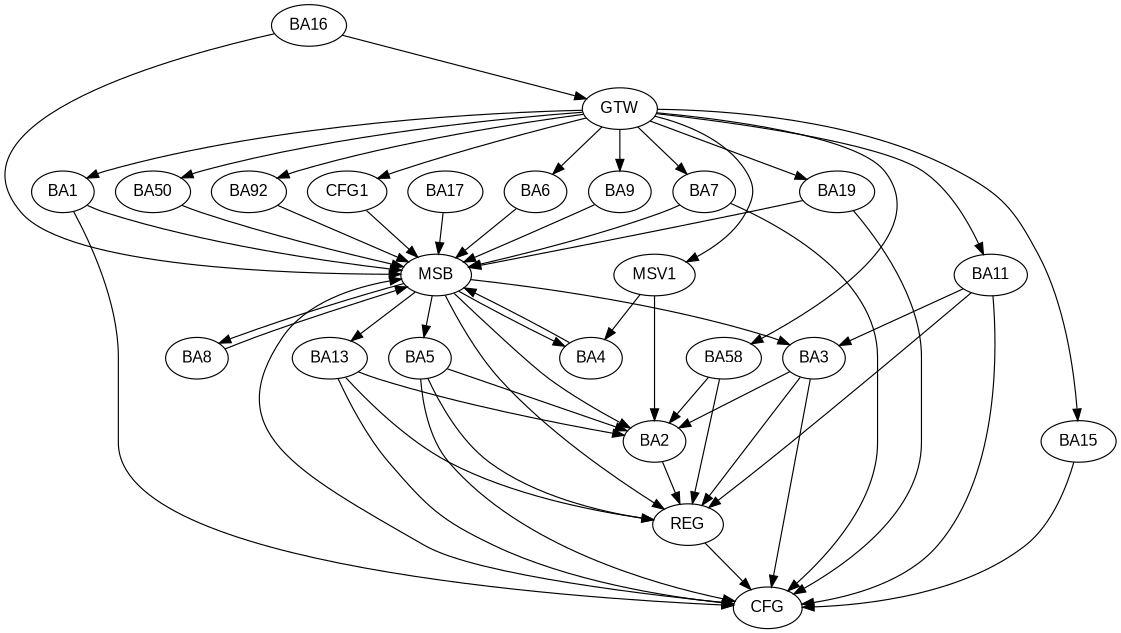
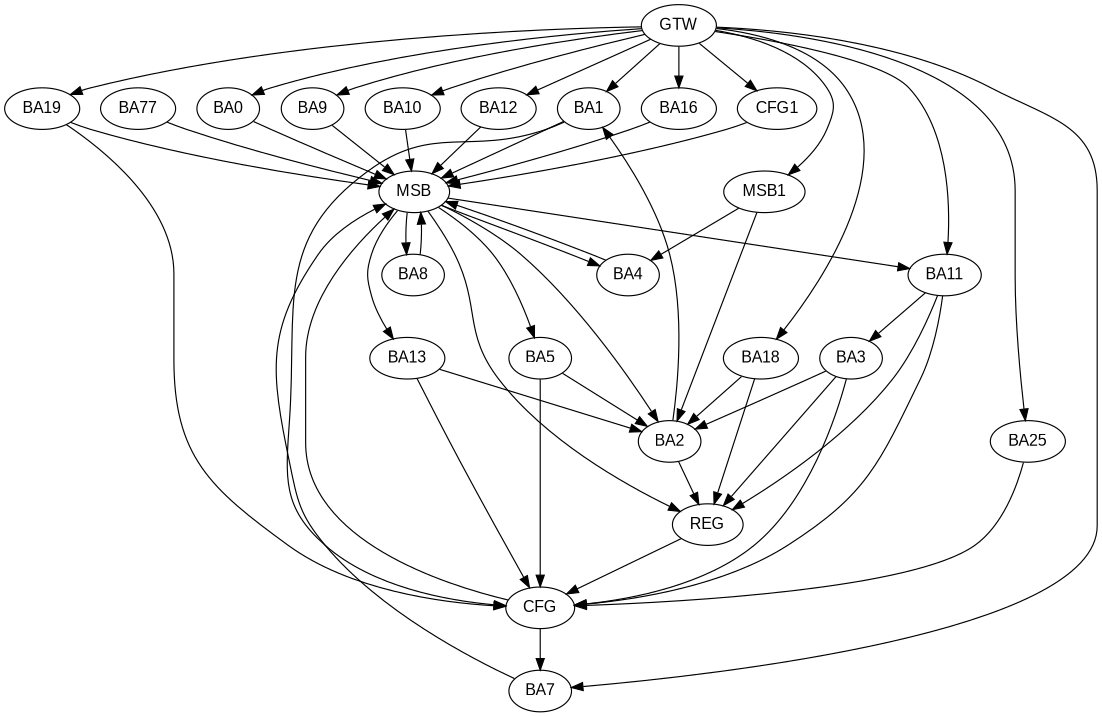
(459, 65) -> (679, 61)
(153, 192) -> (403, 109)
(249, 192) -> (499, 109)
(445, 192) -> (138, 109)
(536, 192) -> (228, 109)
none -> (673, 271)
(655, 275) -> (764, 192)
(618, 301) -> (673, 232)
(724, 358) -> (761, 358)
(878, 359) -> (540, 644)
(1079, 441) -> (1028, 441)
(480, 476) -> none
(515, 478) -> none
